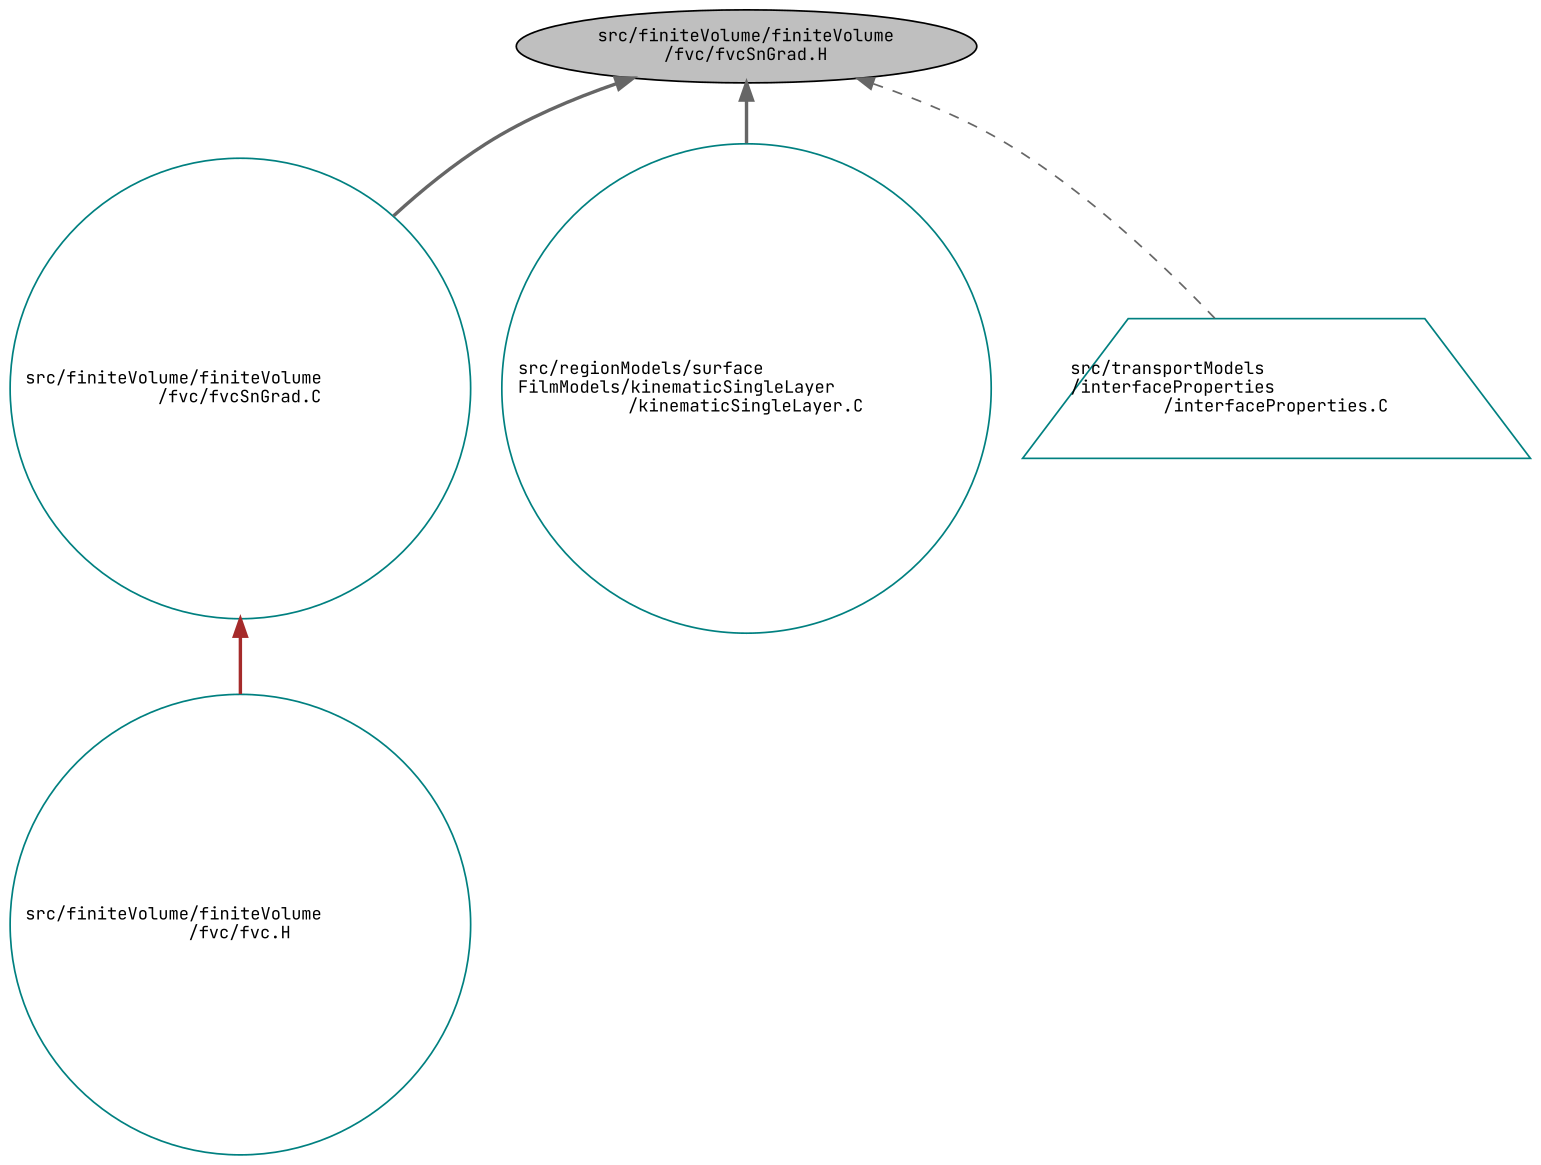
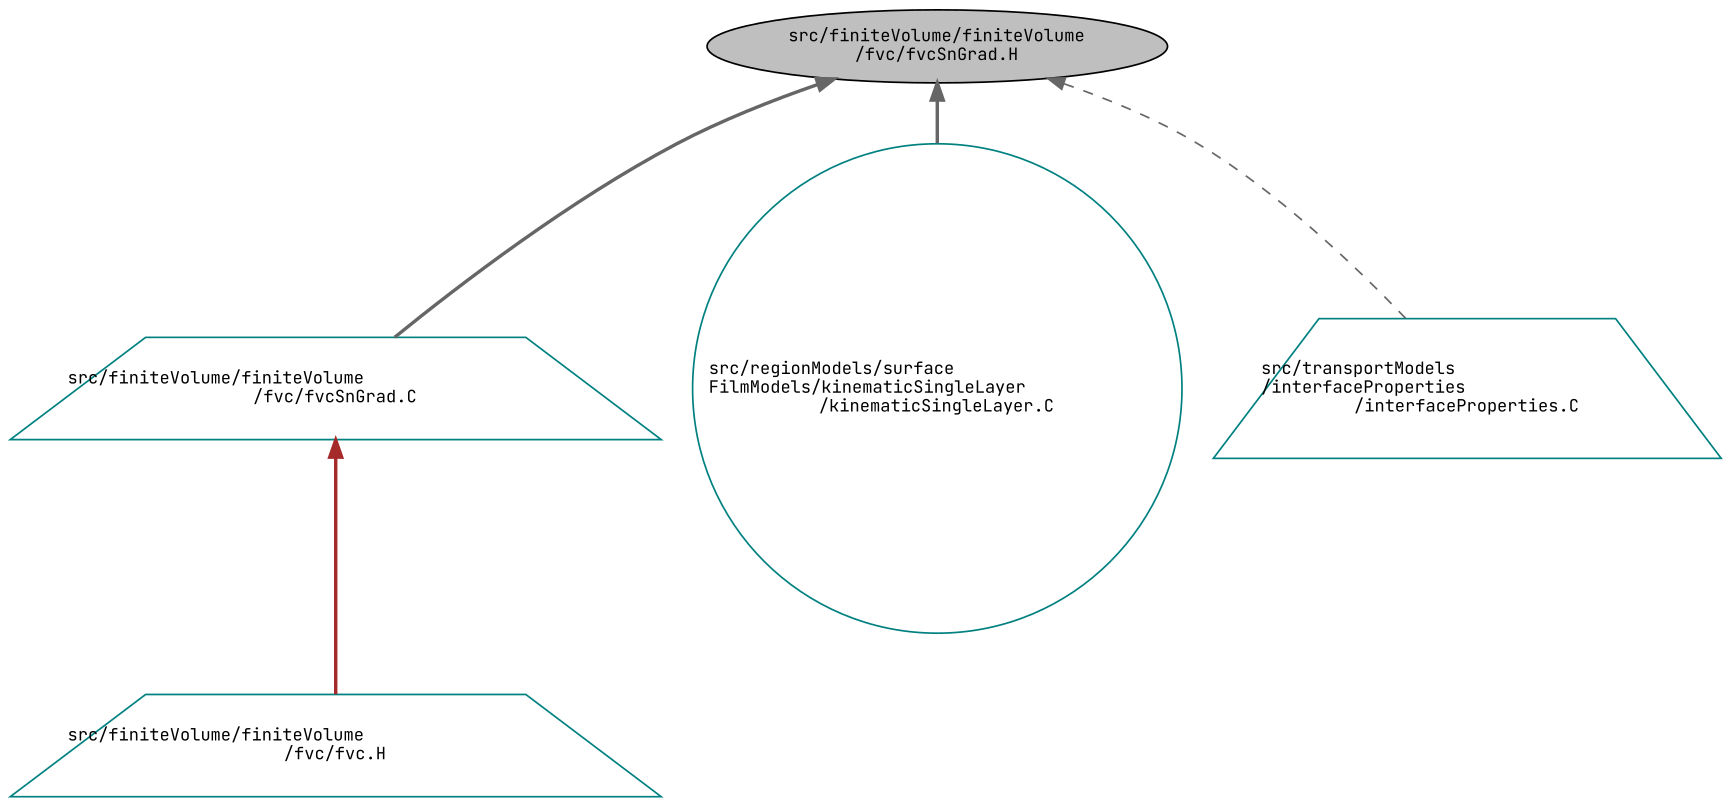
(240, 388) -> (336, 388)
(240, 925) -> (336, 746)
